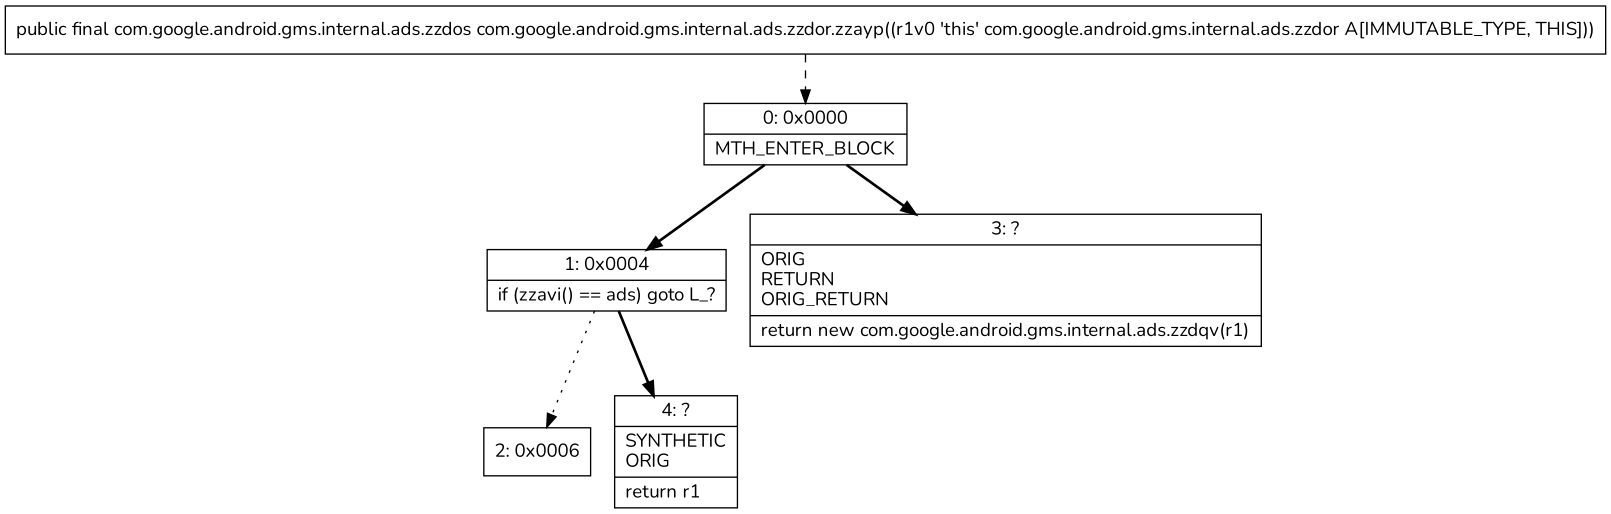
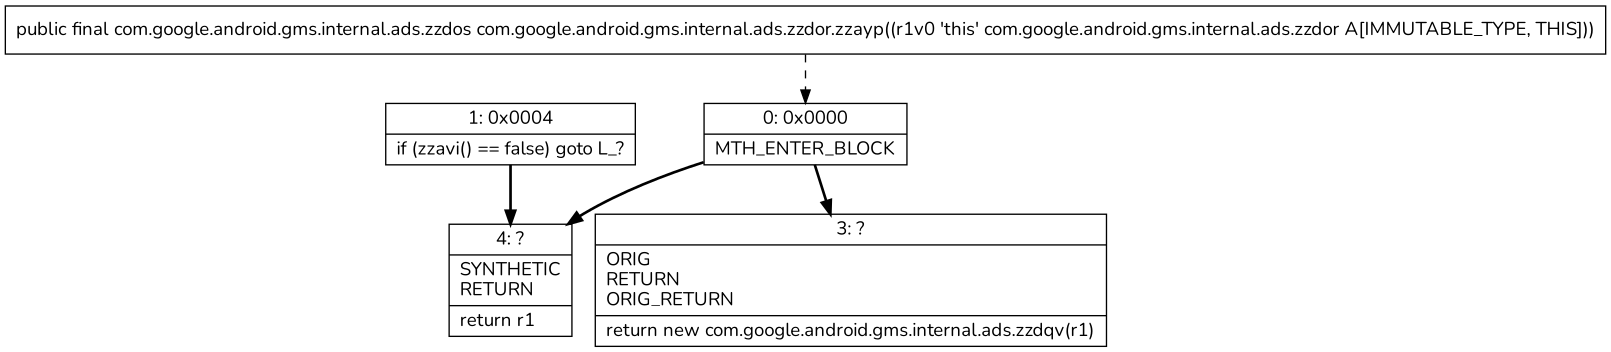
(712, 203) -> (640, 186)
(607, 295) -> (511, 149)
(537, 452) -> none
(648, 461) -> (497, 290)
